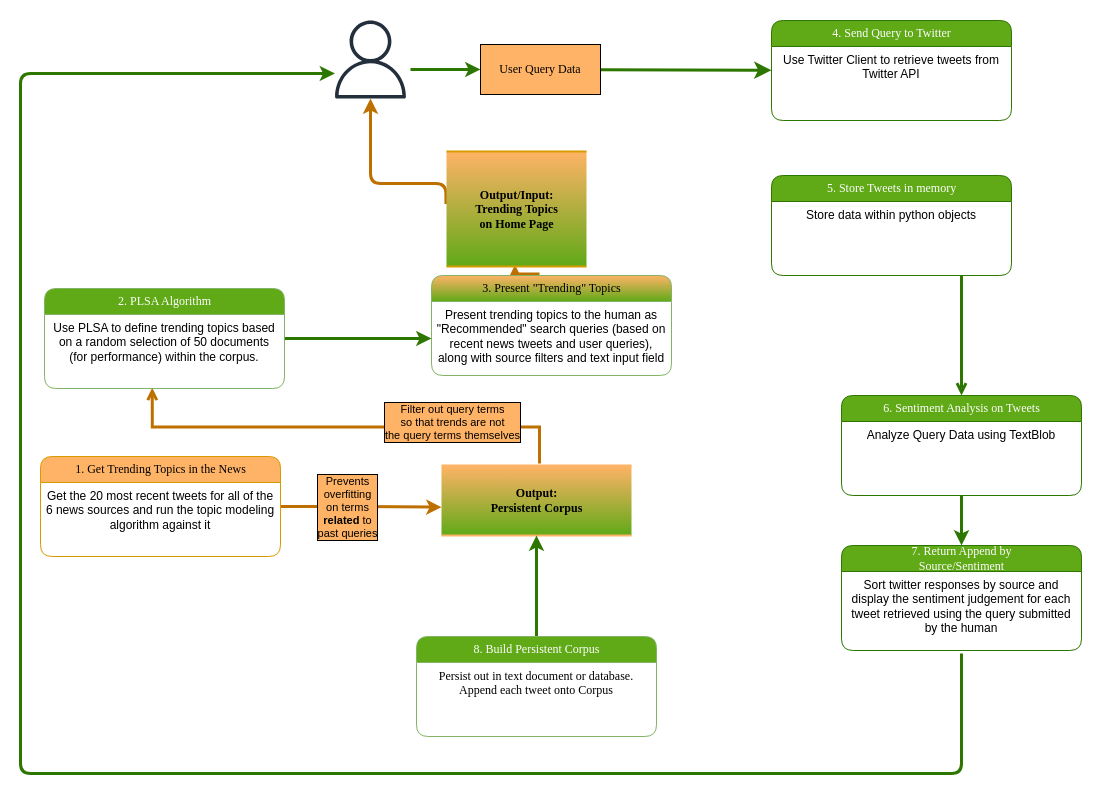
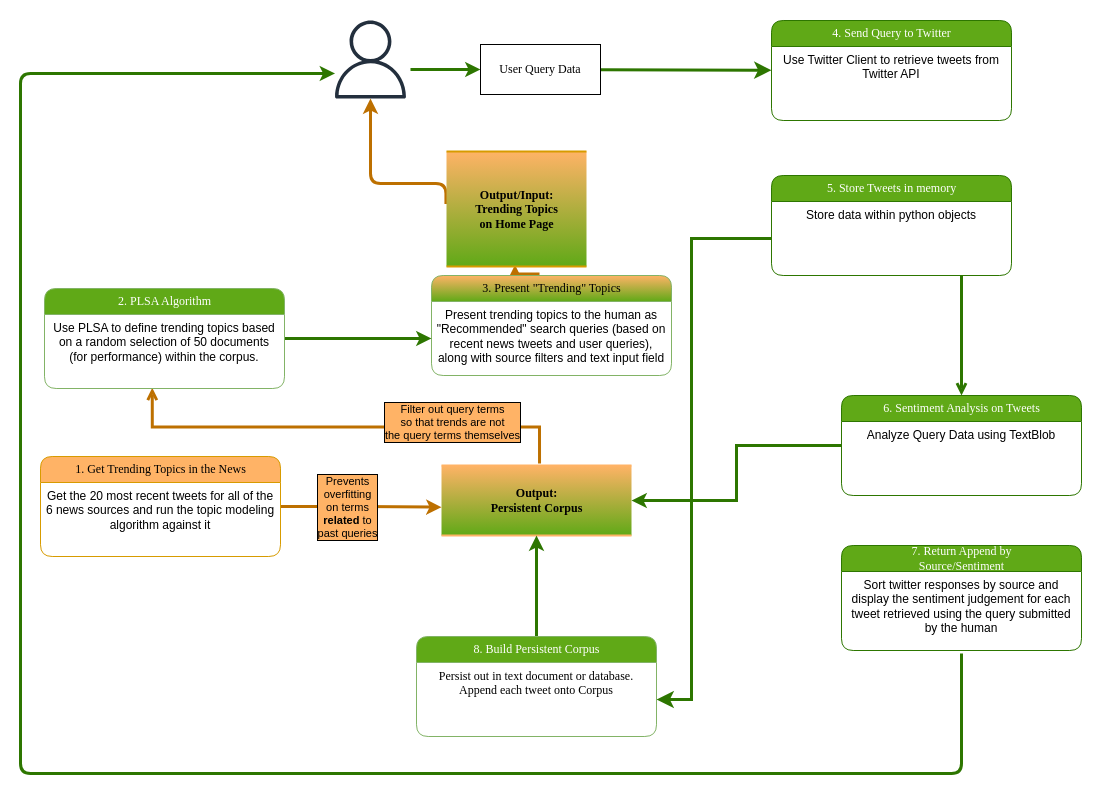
(541, 70) -> (541, 70)
none -> (692, 441)
(962, 515) -> (737, 468)
